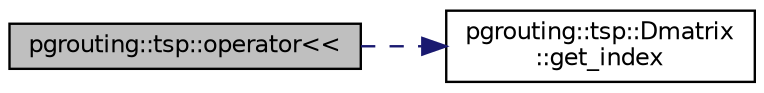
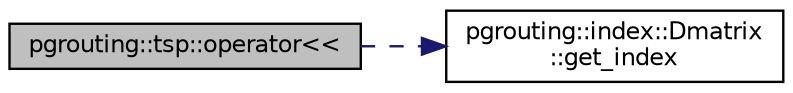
(601, 46) -> (615, 46)
